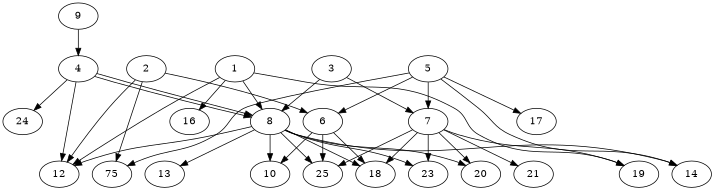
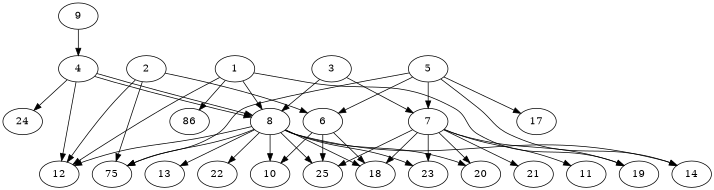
(190, 122) -> (190, 122)
none -> (210, 143)
none -> (217, 174)
none -> (586, 174)
